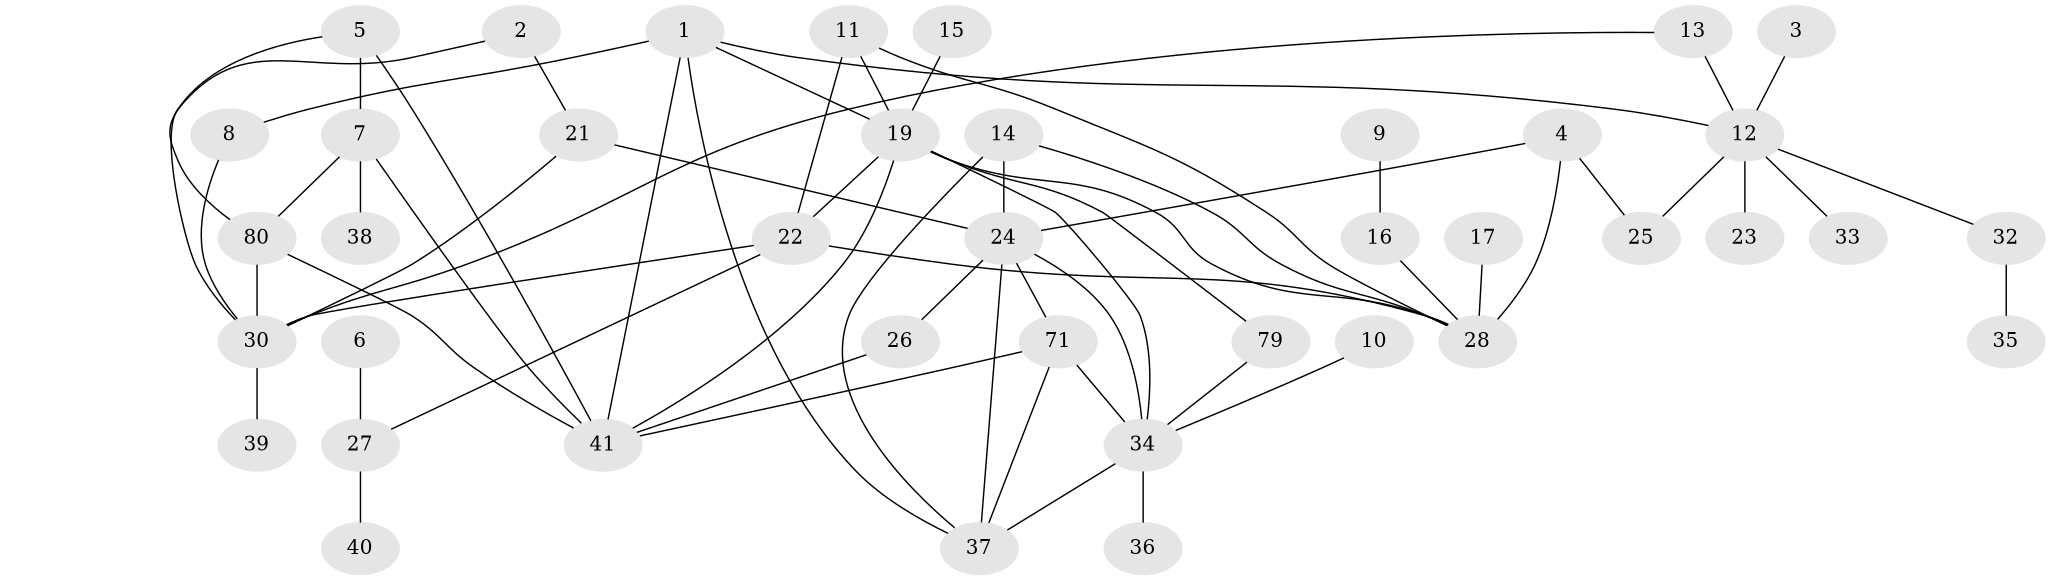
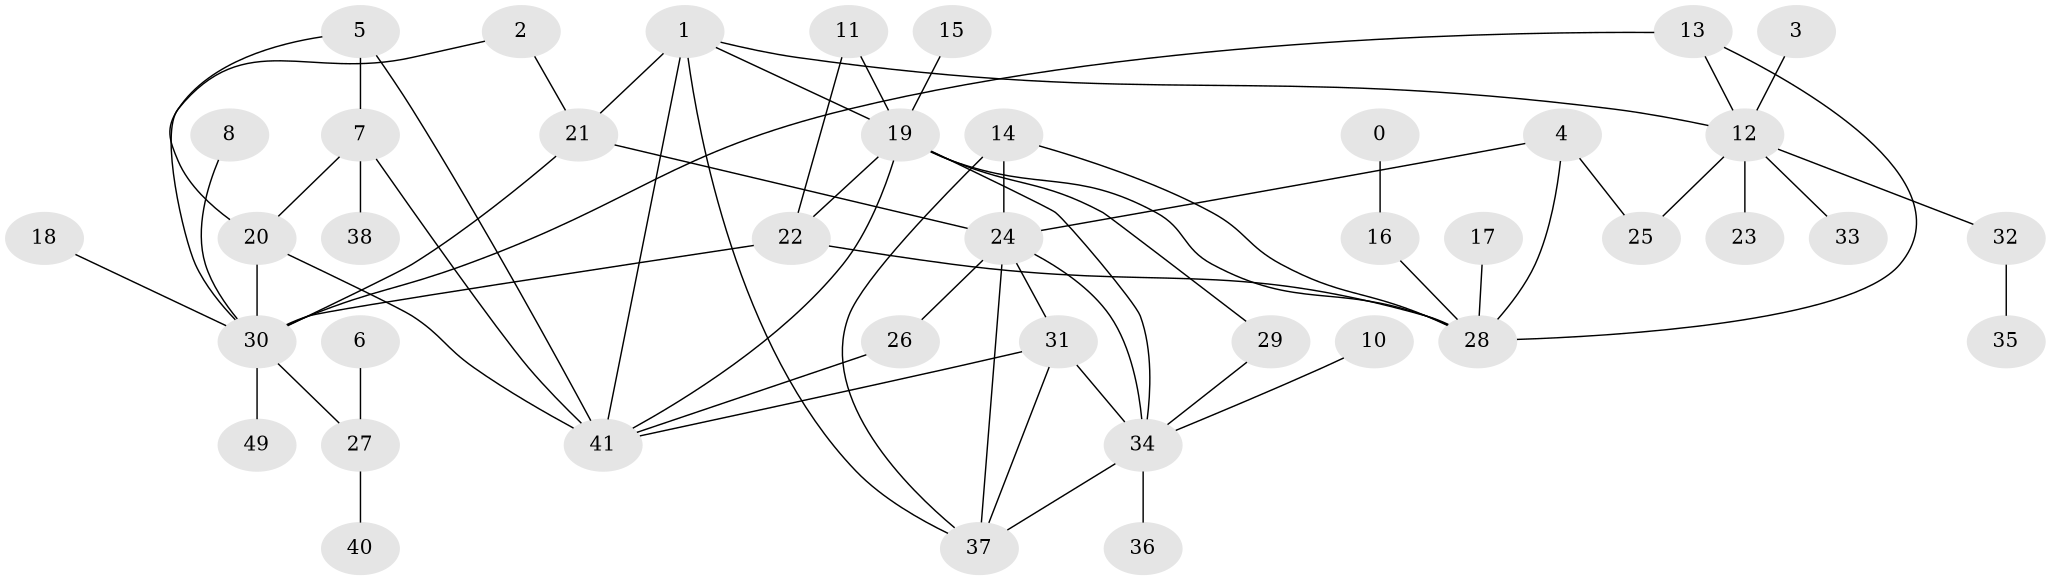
(456, 79) -> (632, 83)
(1380, 135) -> (1380, 135)
(1177, 160) -> (1867, 287)
none -> (45, 238)
(257, 238) -> (257, 238)
(576, 342) -> (309, 393)
(1058, 342) -> (1058, 342)
(1271, 342) -> (1271, 342)
(257, 445) -> (257, 445)
